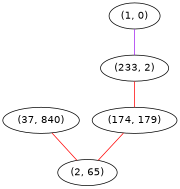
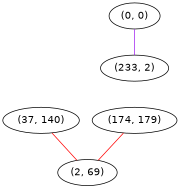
(135, 16) -> (135, 16)
(135, 94) -> none
(41, 120) -> (41, 120)
(87, 173) -> (87, 173)
